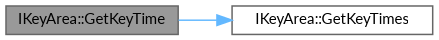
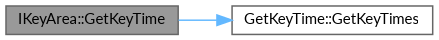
(332, 20) -> (332, 20)
